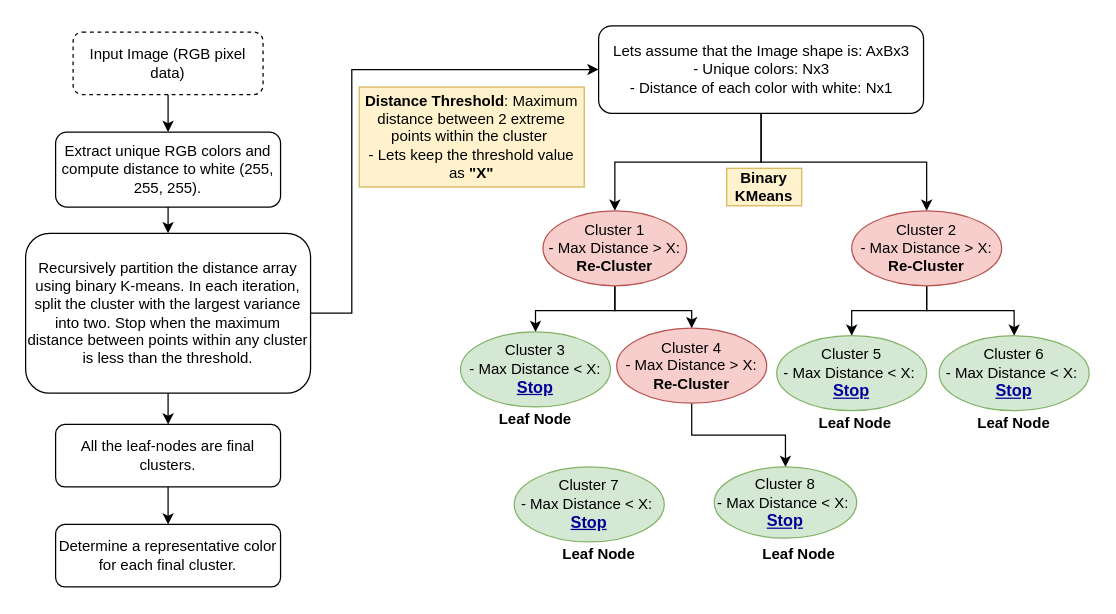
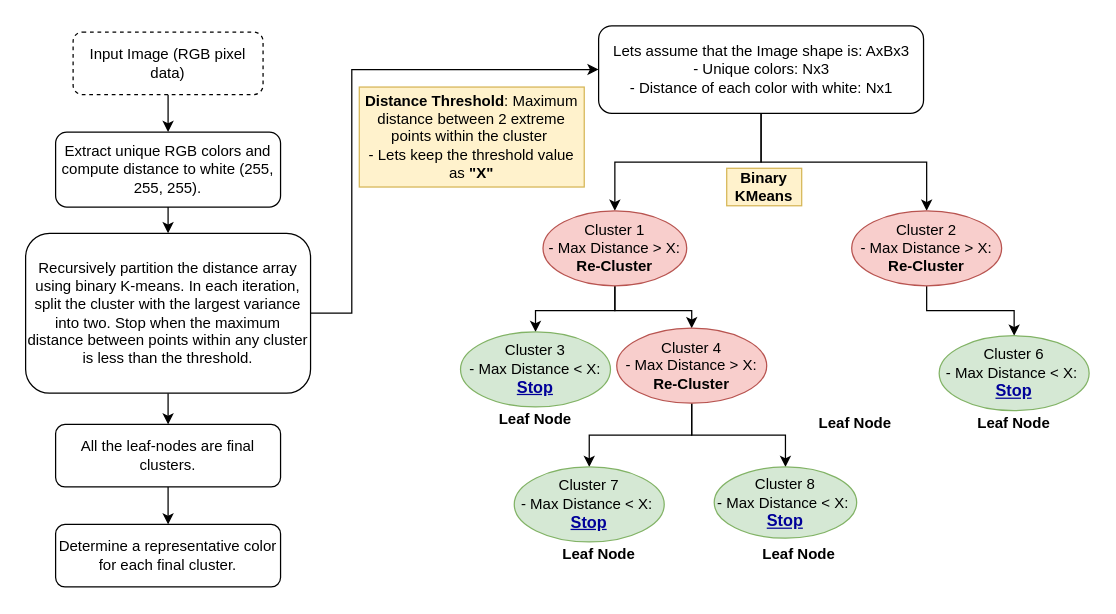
(880, 311) -> none
(852, 373) -> none
none -> (628, 435)
